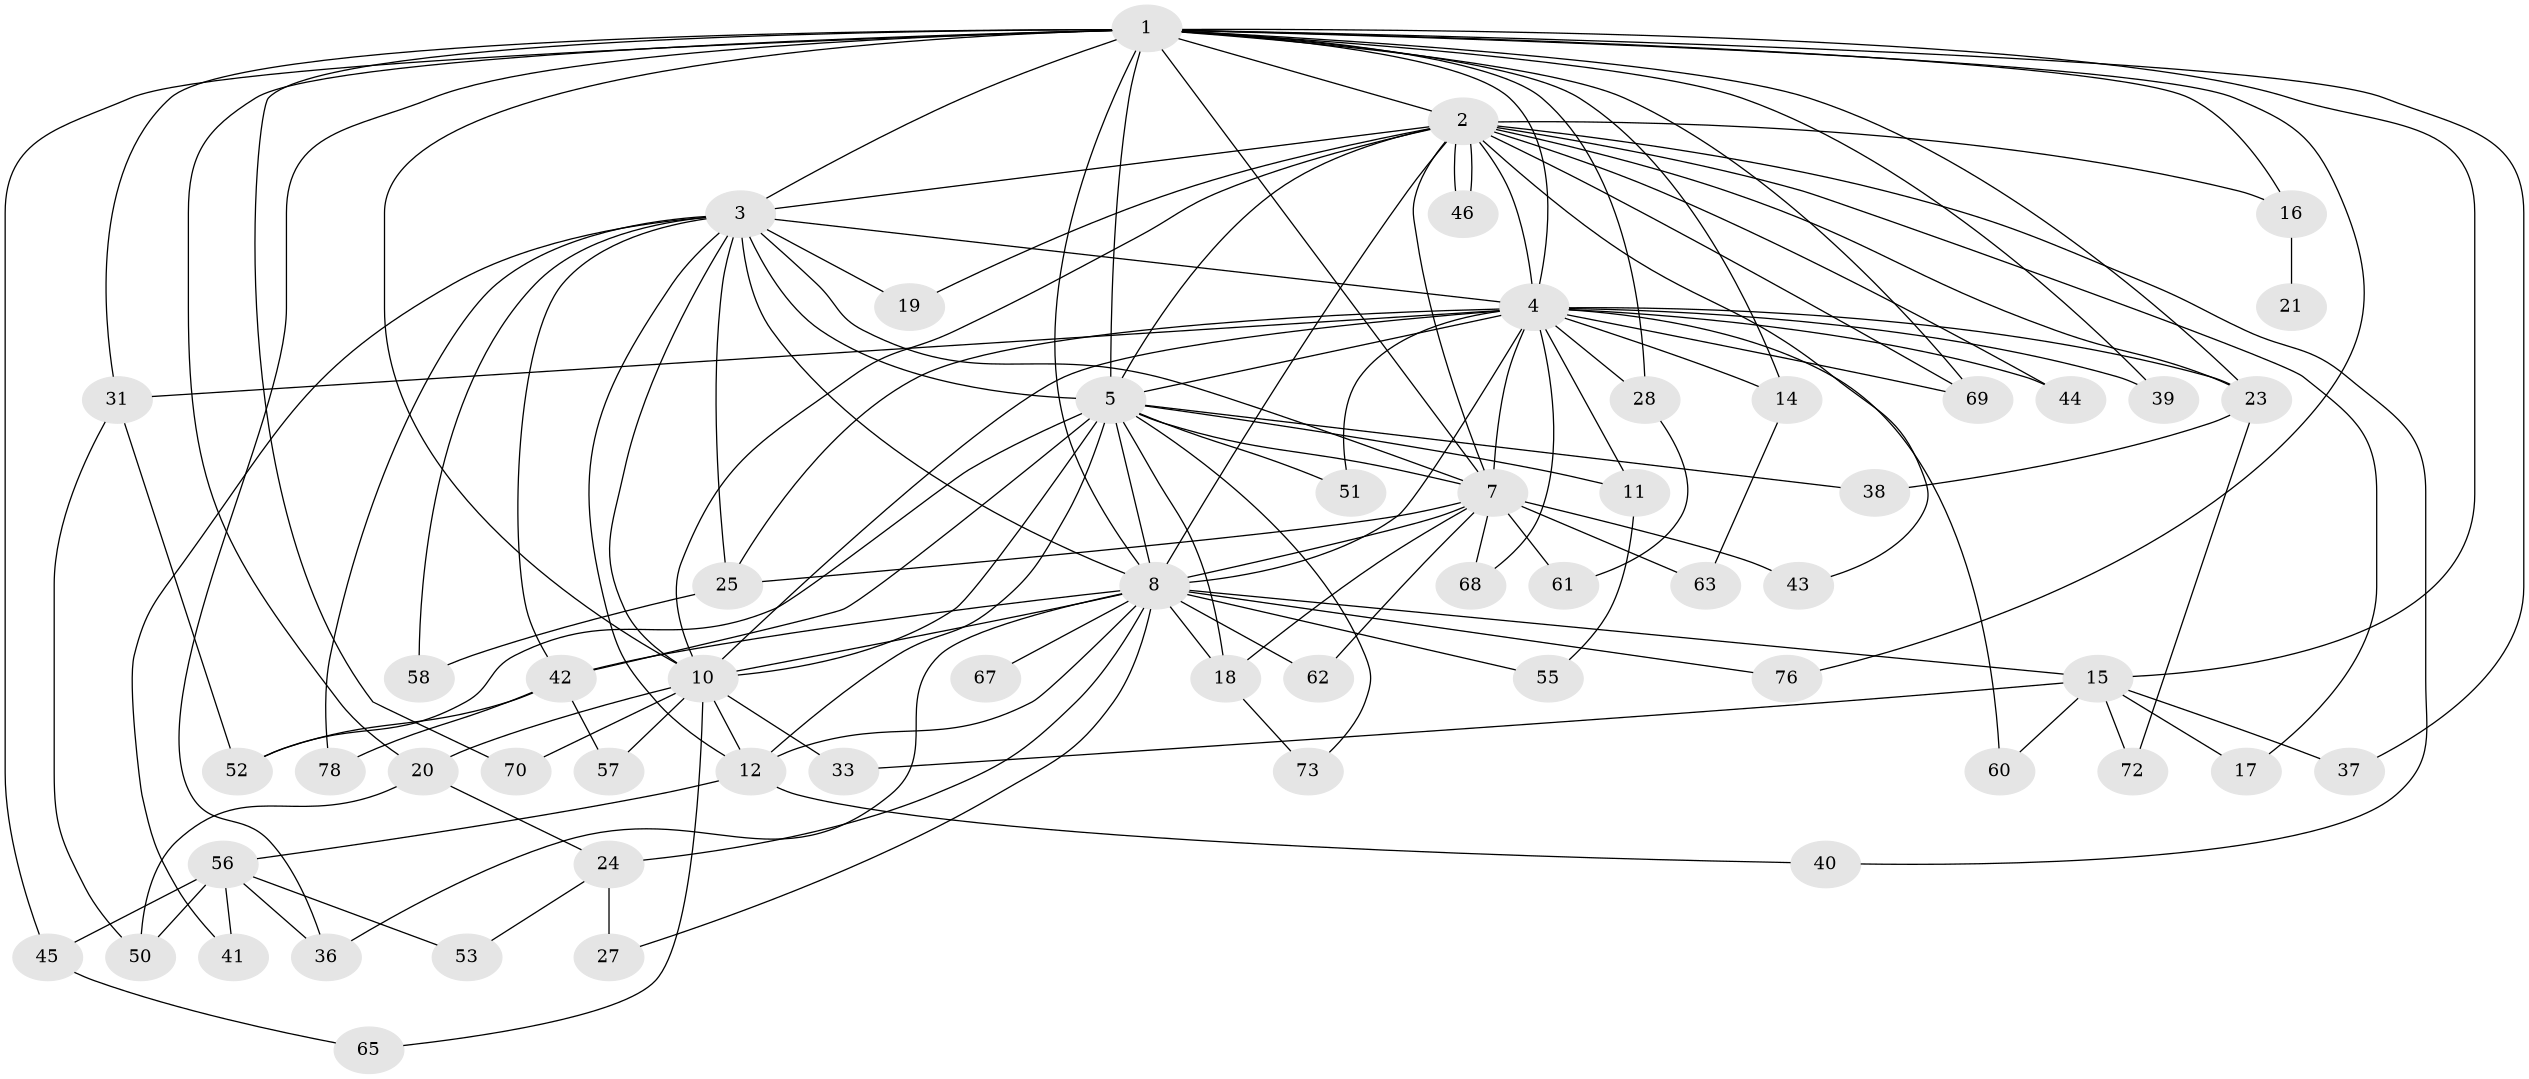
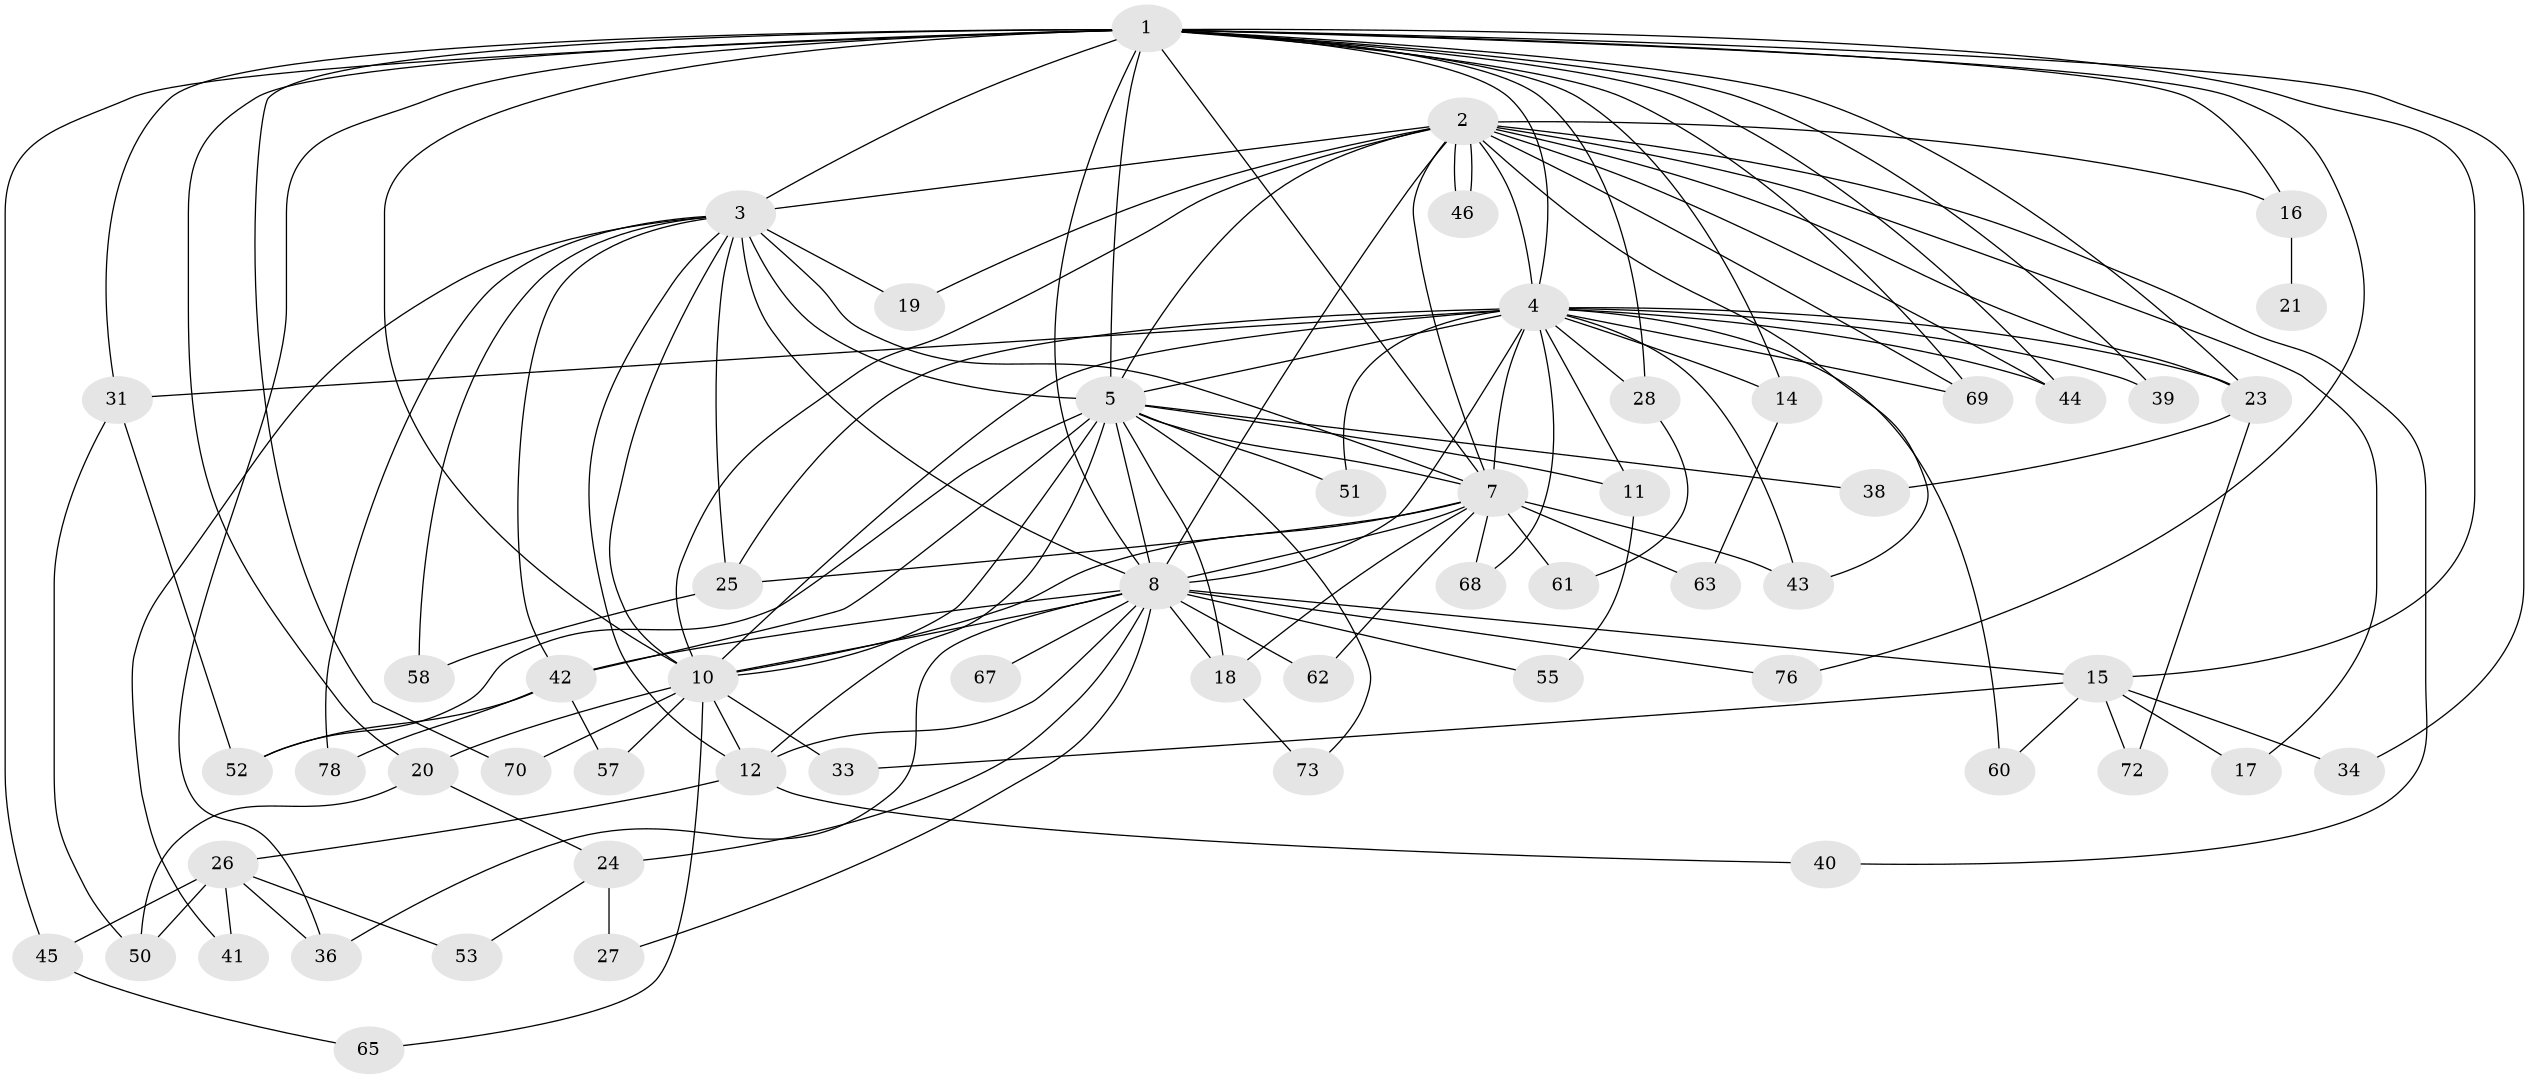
(1305, 75) -> (1665, 93)
(1137, 261) -> (1716, 404)
none -> (1076, 575)
(2350, 772) -> (2350, 772)
(223, 864) -> (223, 864)
